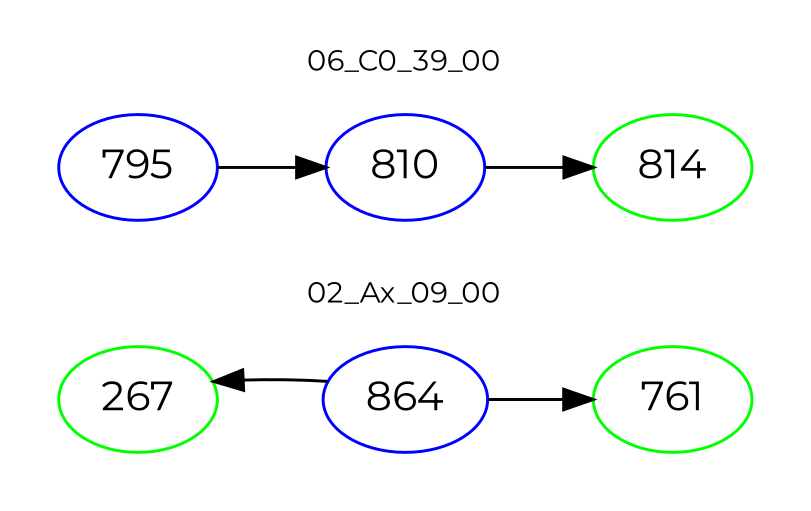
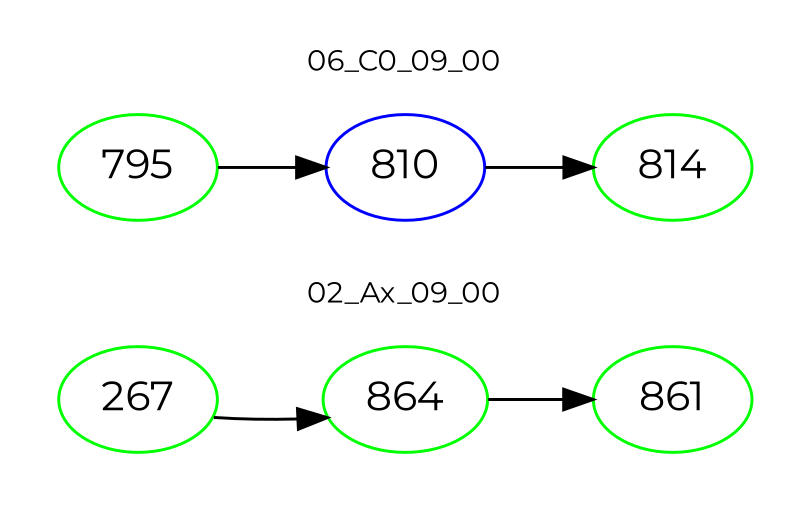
(405, 63) -> (405, 63)
(138, 167) -> (138, 167)
(285, 380) -> (256, 419)
(405, 400) -> (405, 400)
(673, 400) -> (673, 400)
